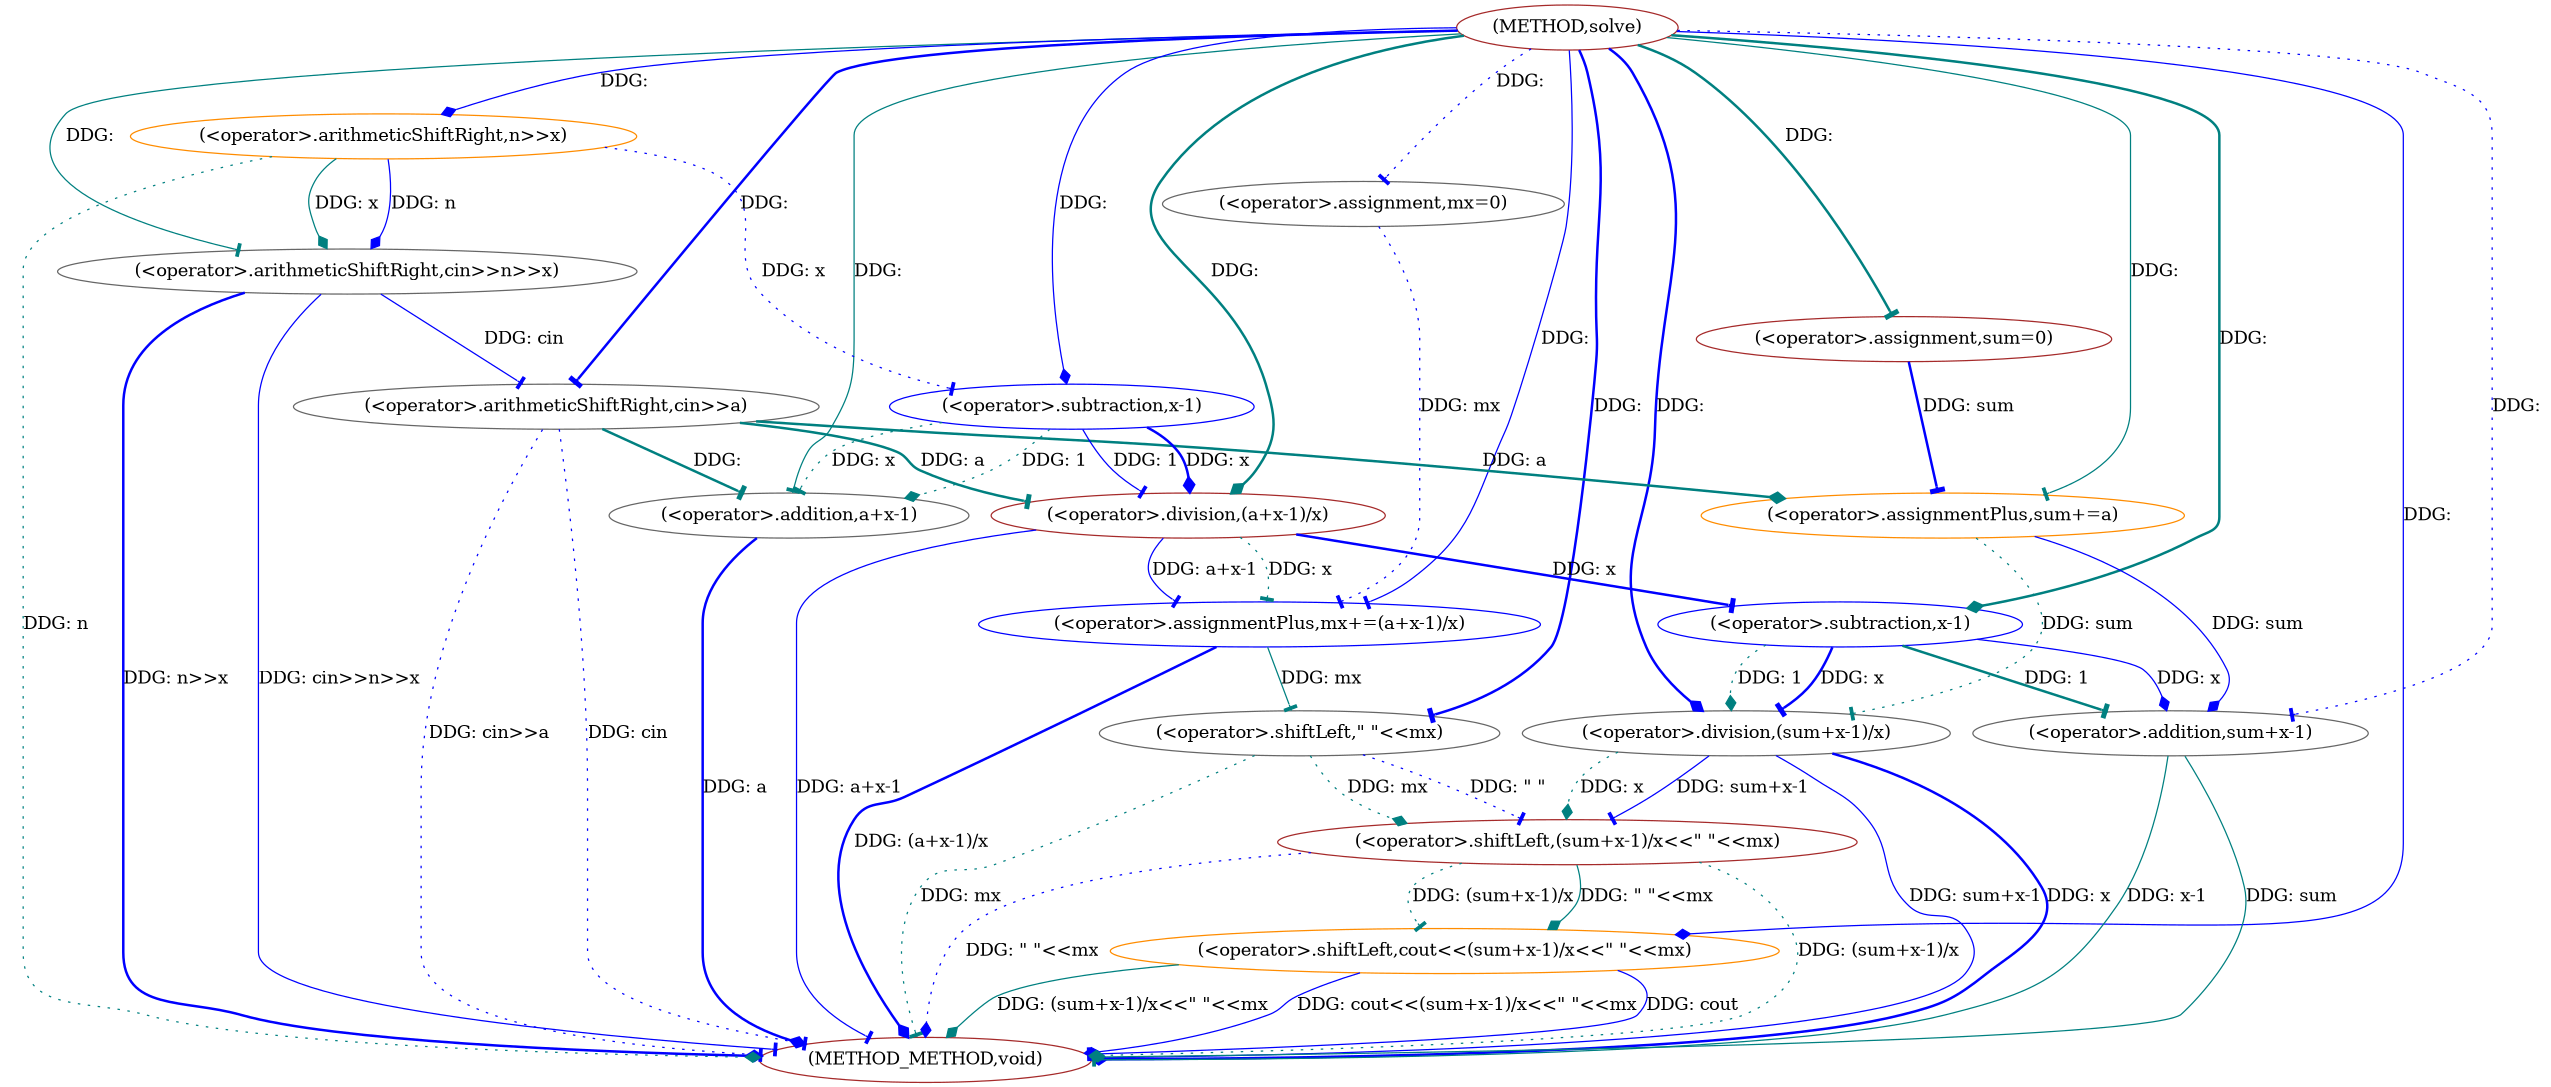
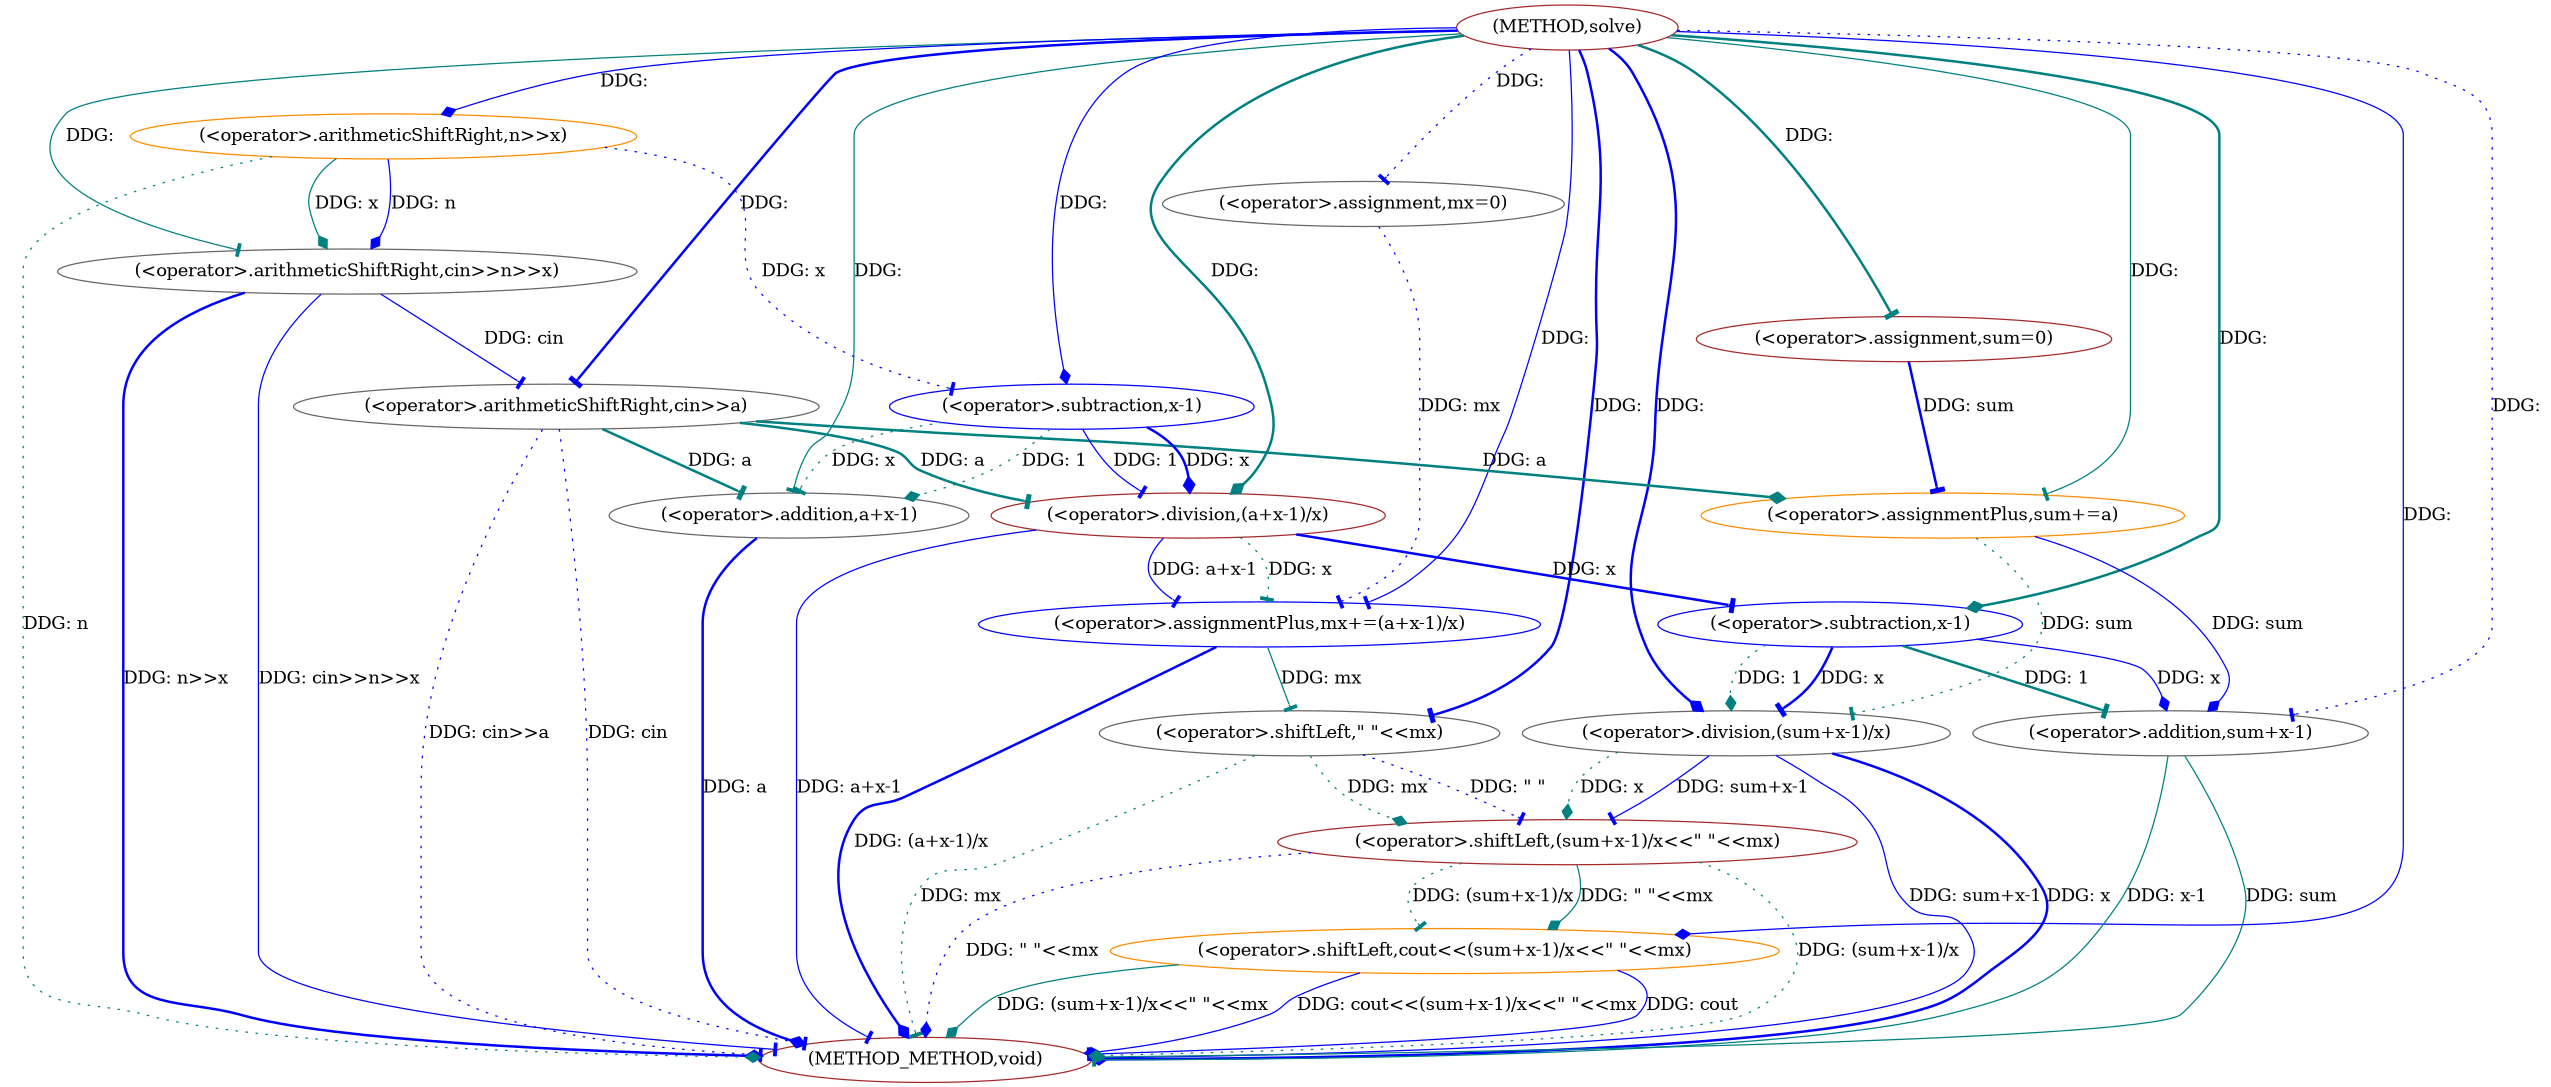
(720, 461) -> (720, 461)
